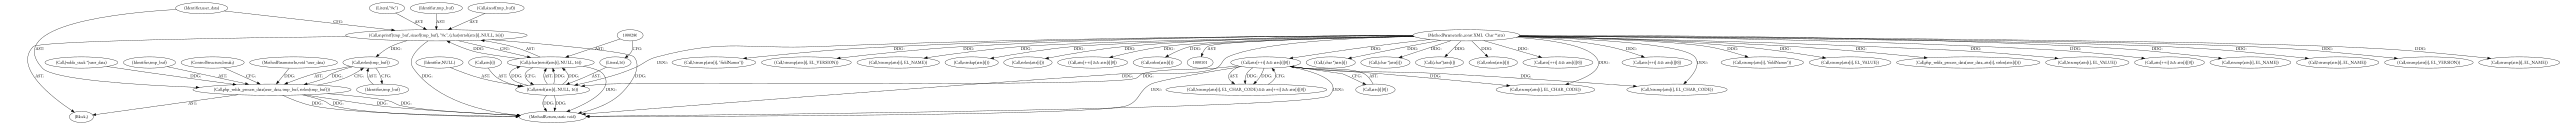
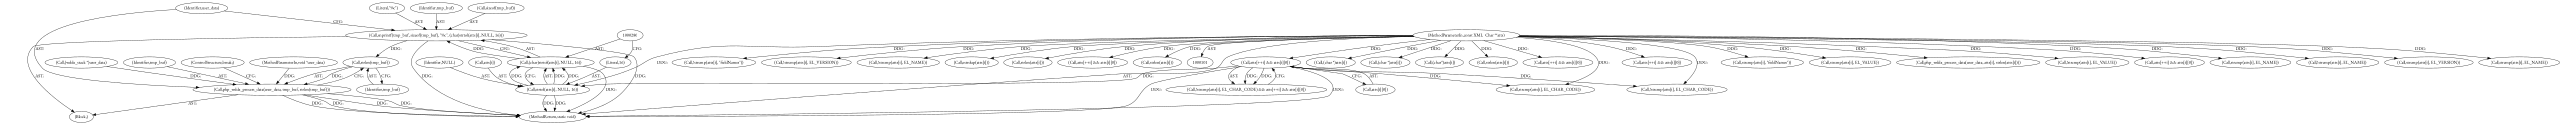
(1128, 76) -> (1128, 76)
